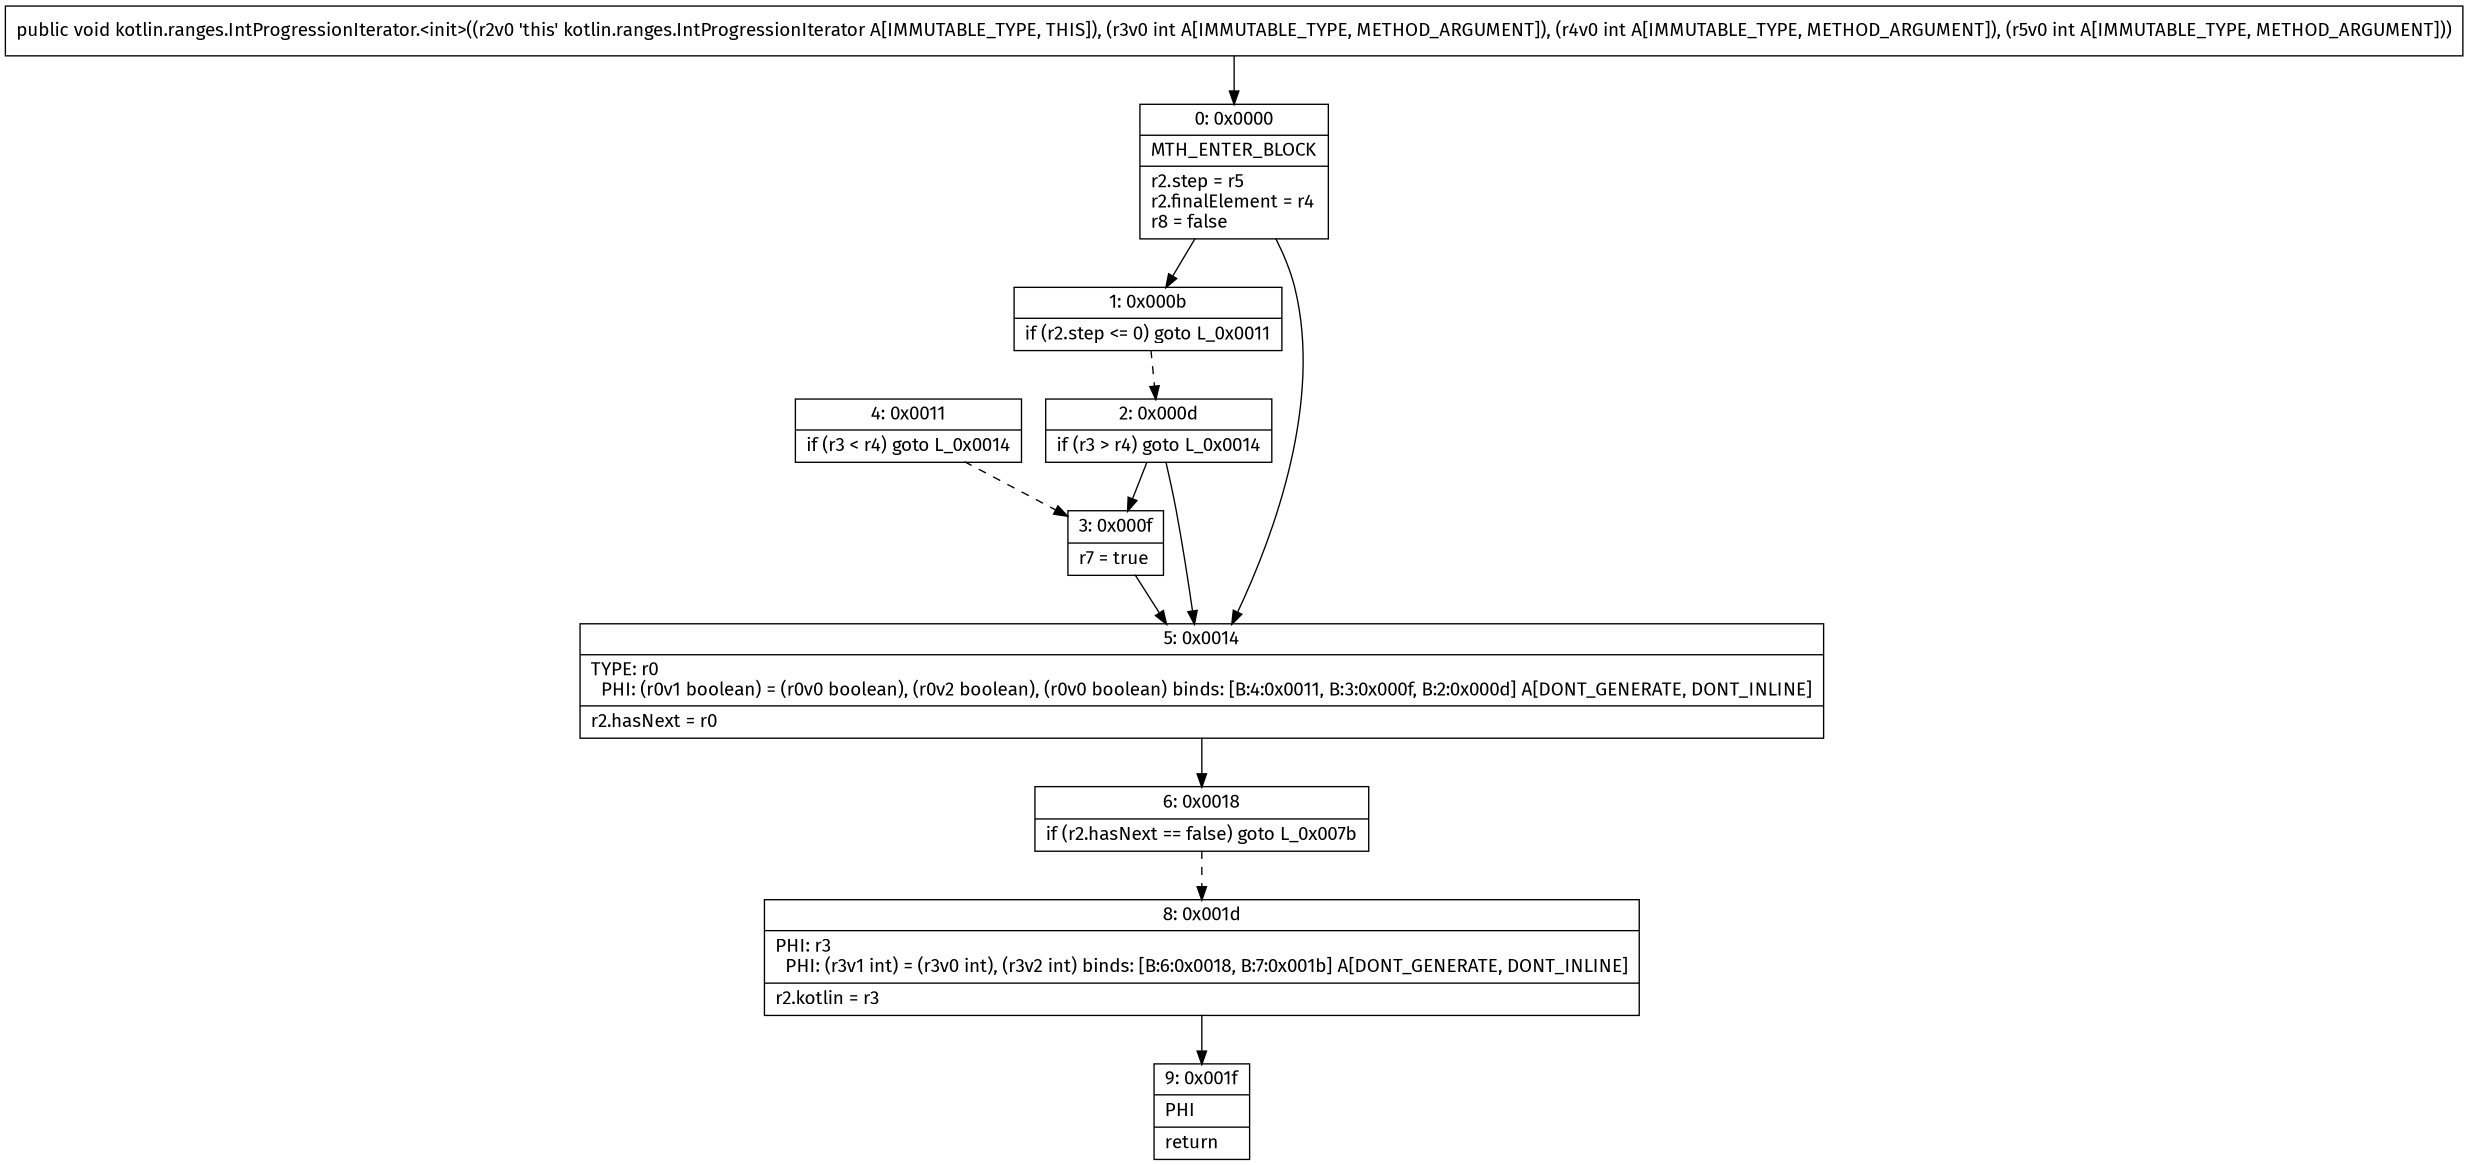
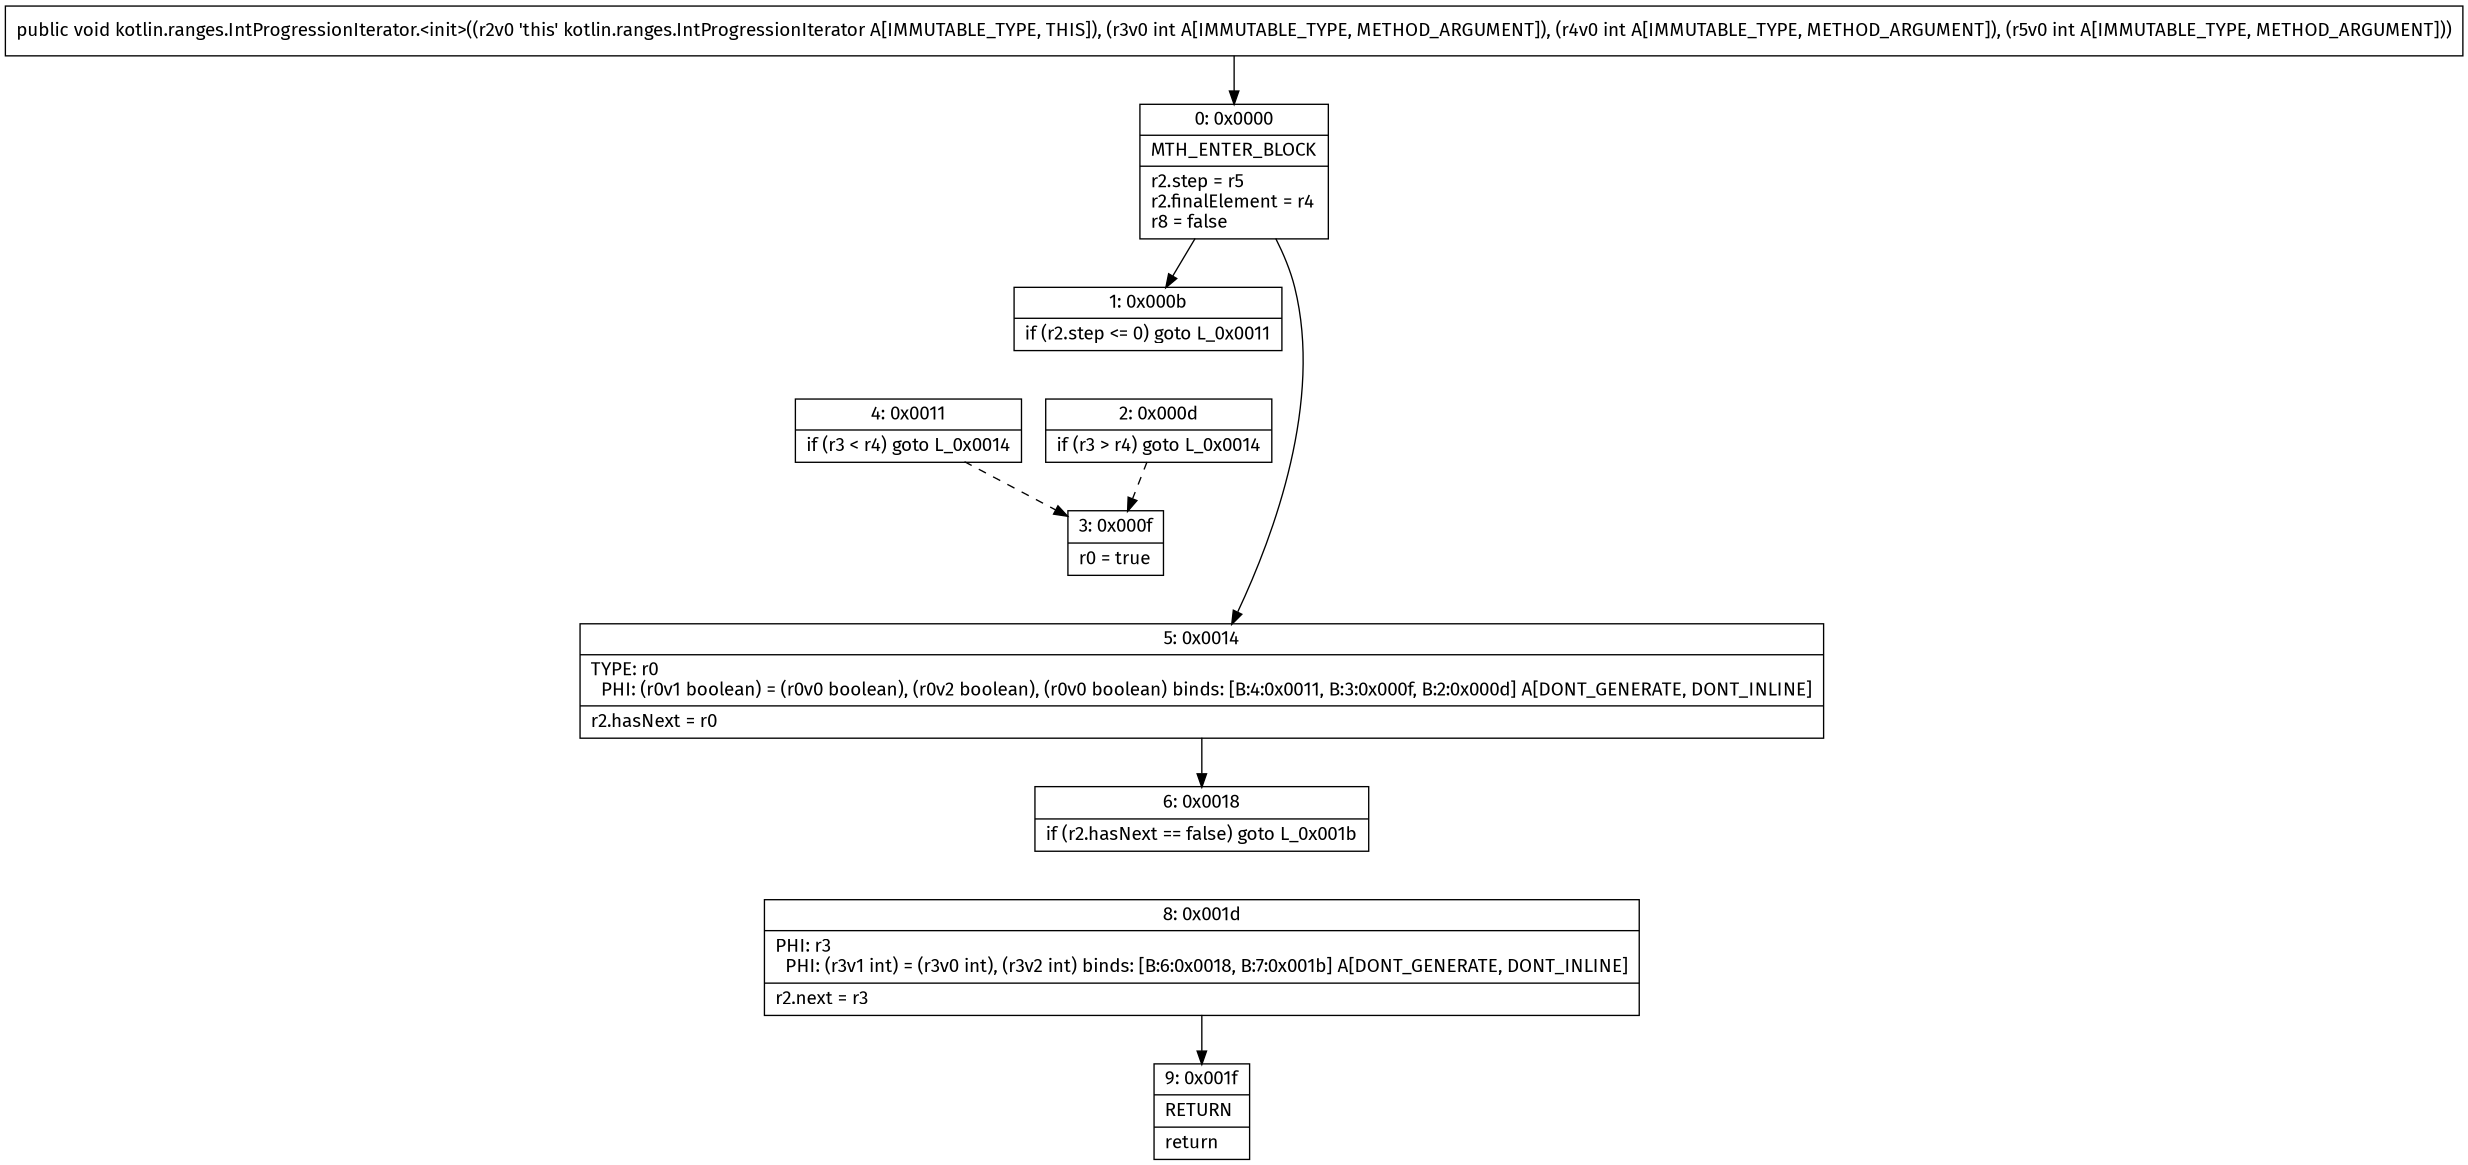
(1153, 368) -> none
(1140, 480) -> (1140, 480)
(1181, 536) -> none
(1114, 559) -> (1115, 559)
(1147, 594) -> none
(1202, 834) -> (1202, 834)
(1202, 869) -> none
(828, 999) -> (822, 999)
(1180, 1110) -> (1199, 1110)
